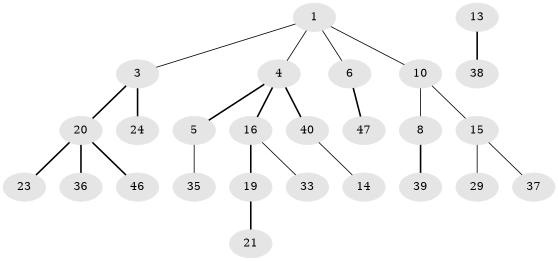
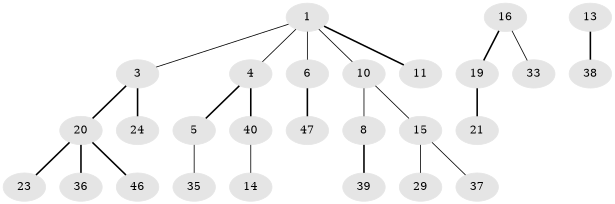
none -> (421, 74)
(265, 102) -> none
